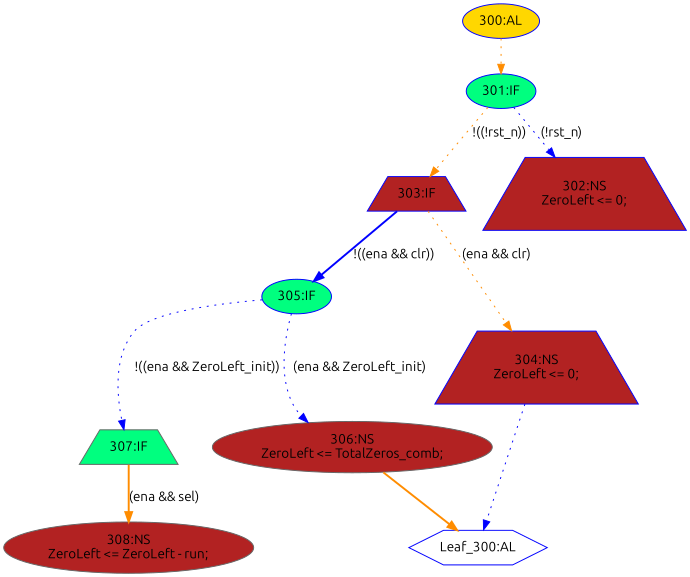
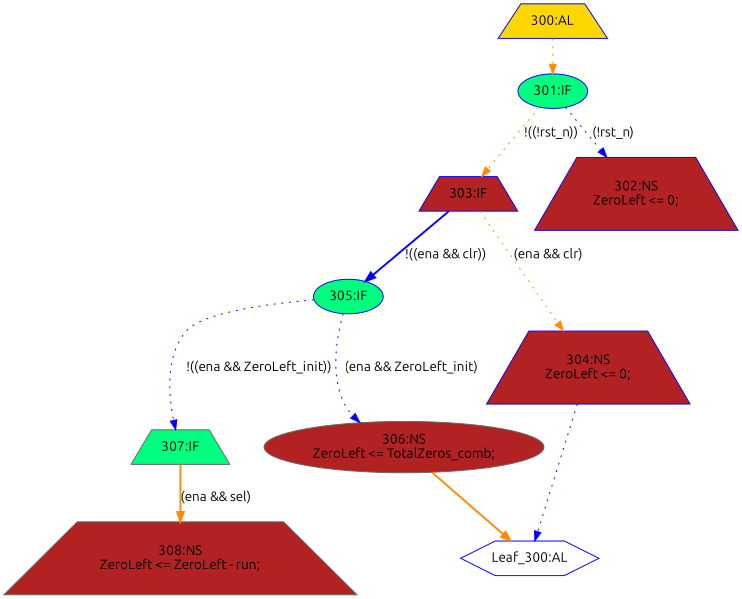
(501, 21) -> (553, 21)
(129, 548) -> (180, 558)
